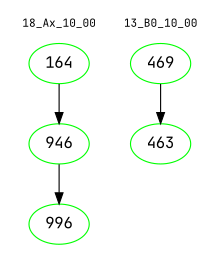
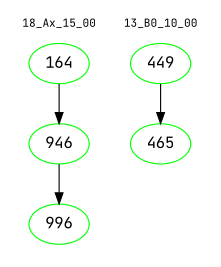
(60, 24) -> (60, 24)
(161, 64) -> (161, 64)
(161, 144) -> (161, 144)
